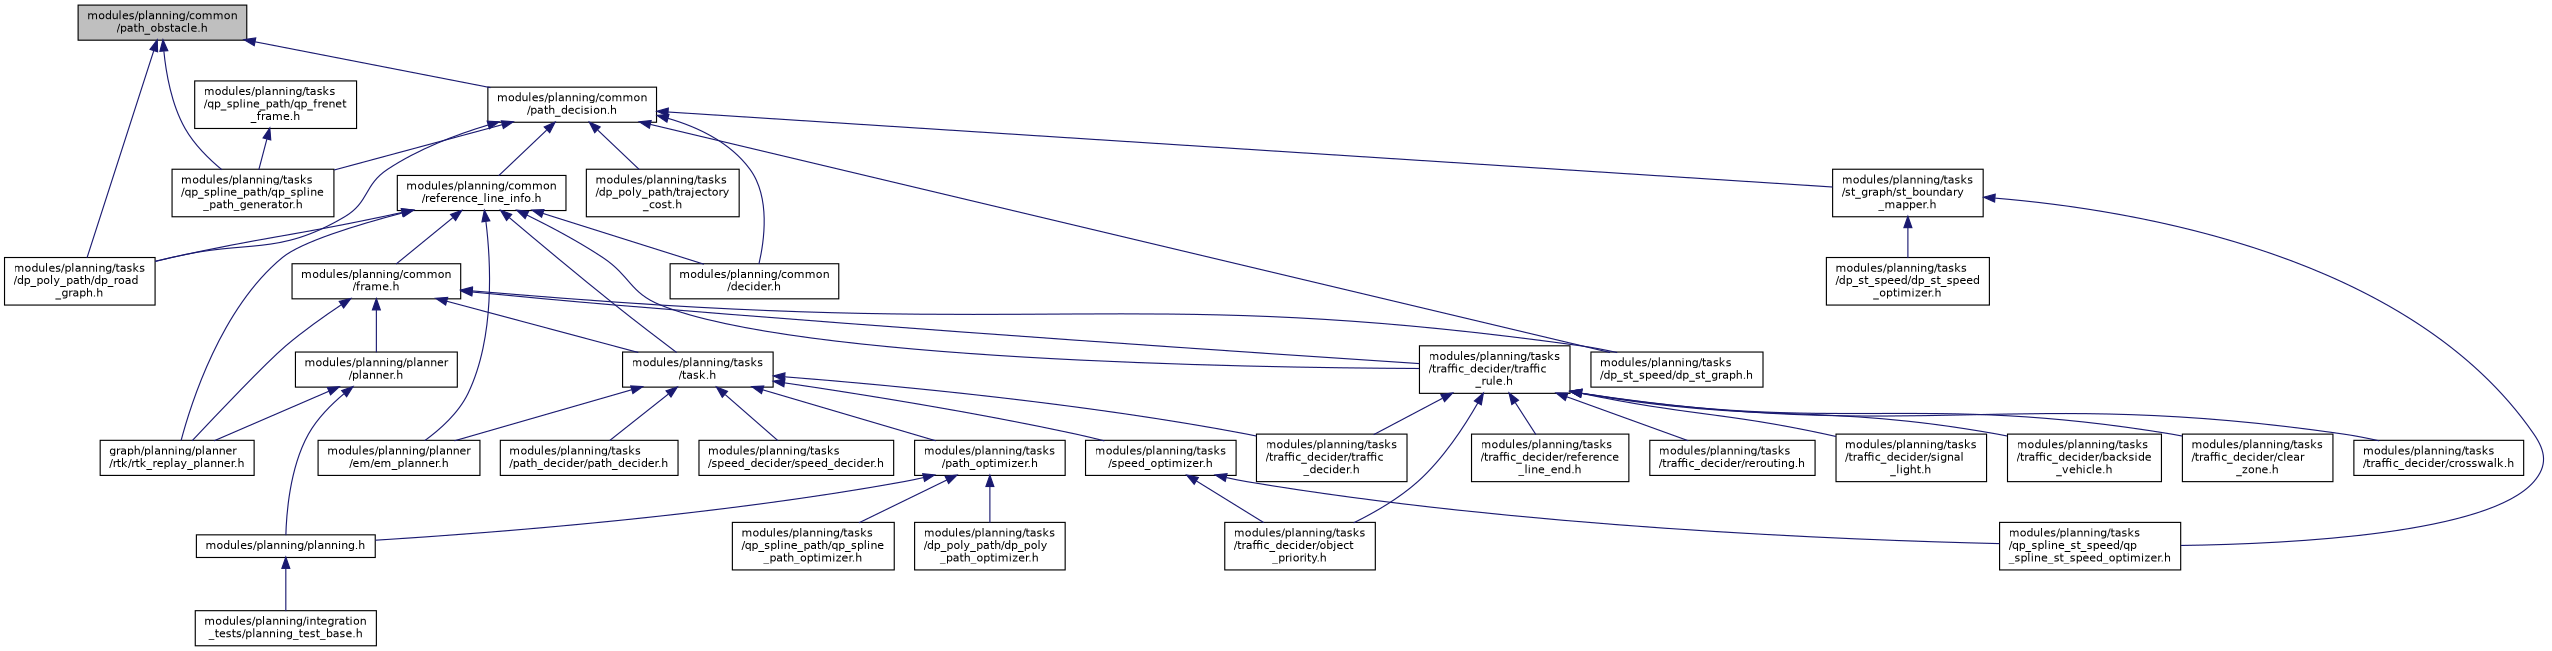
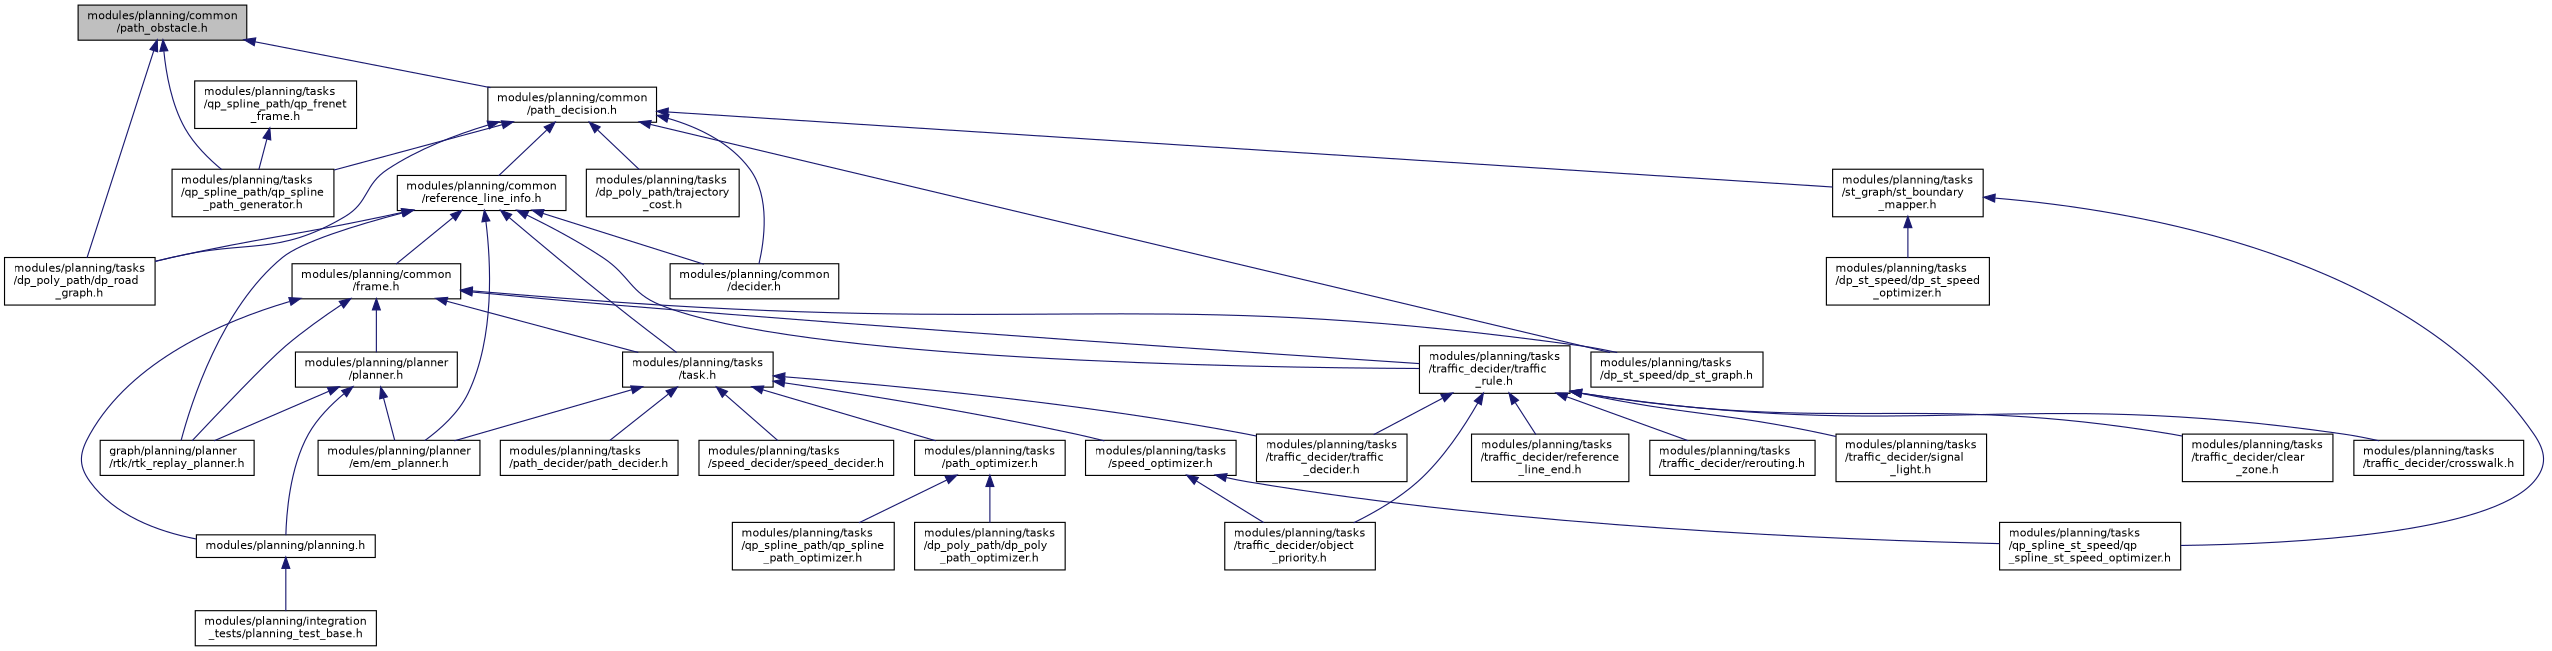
none -> (389, 419)
(2084, 458) -> none
(650, 517) -> (110, 405)
